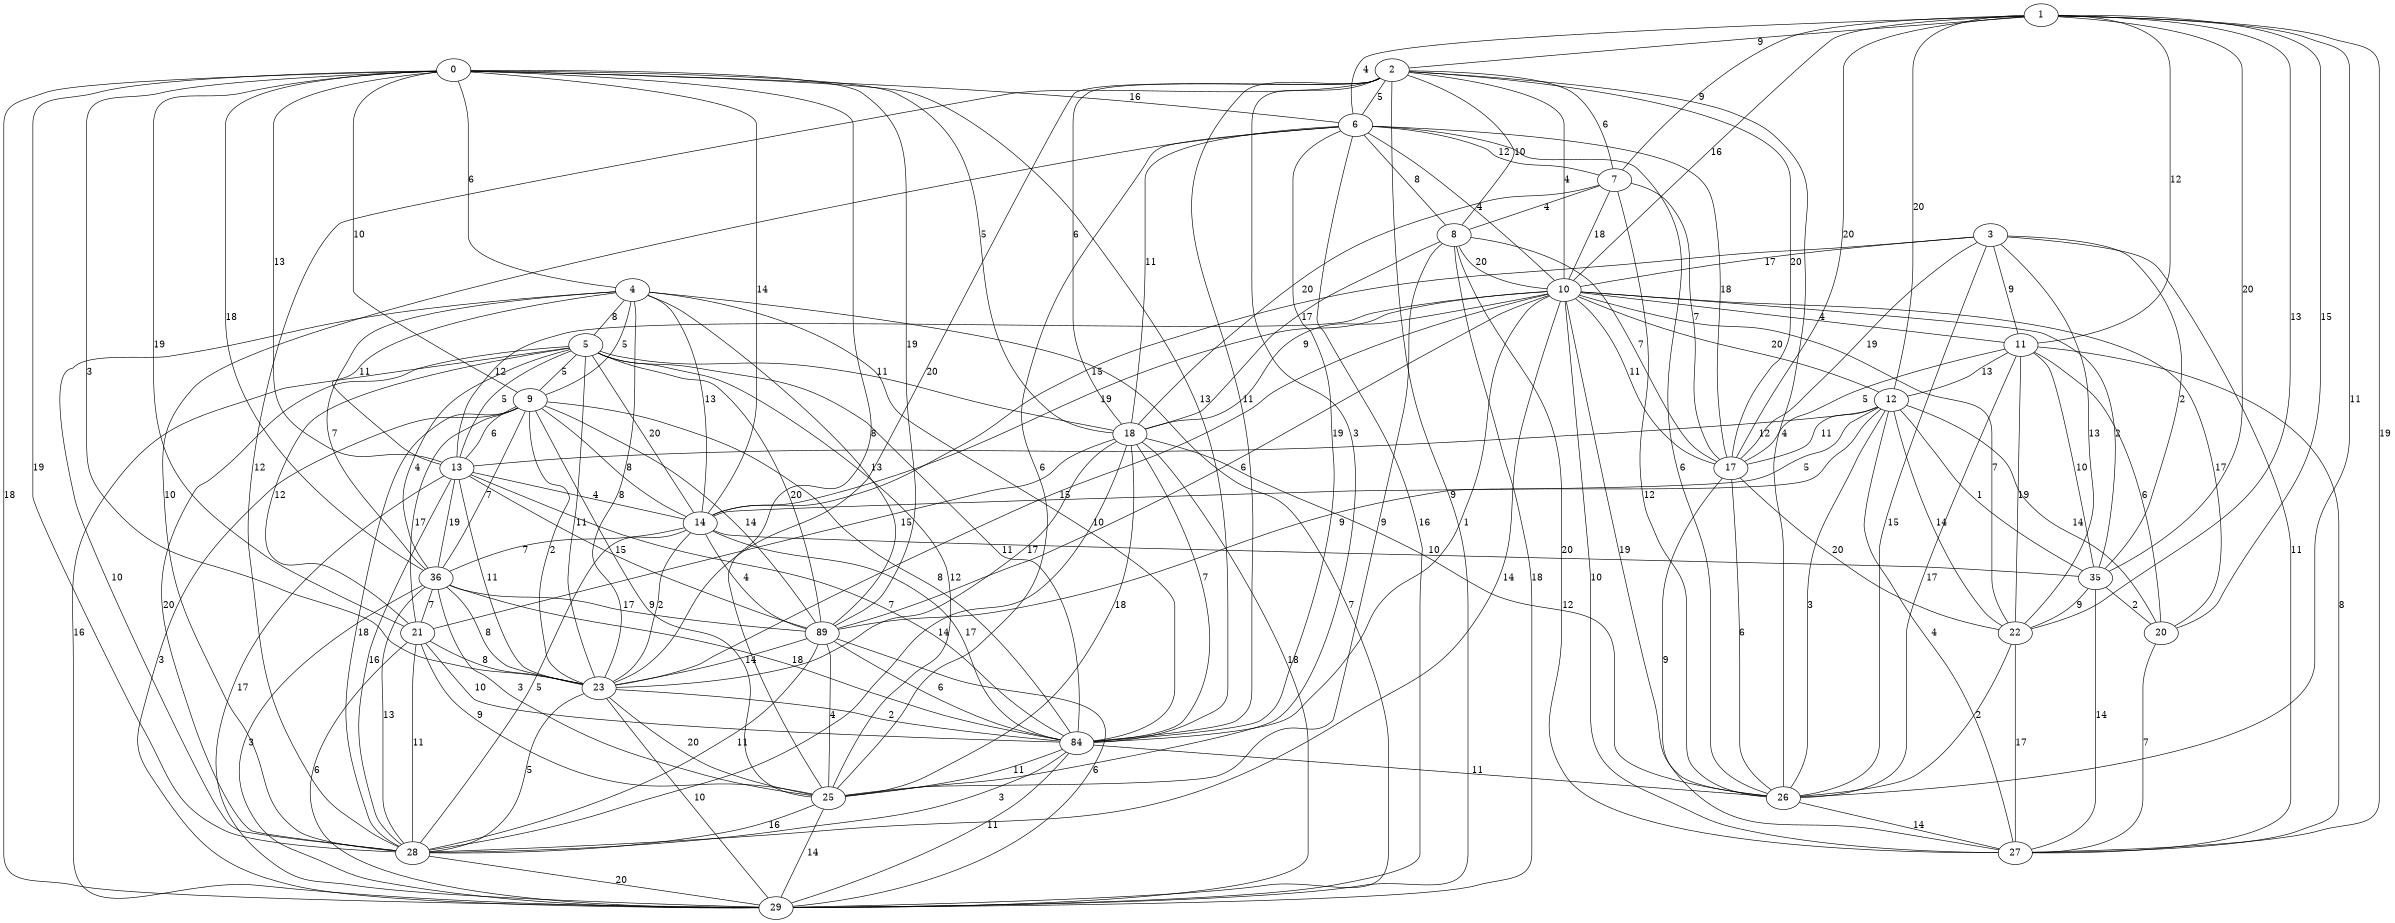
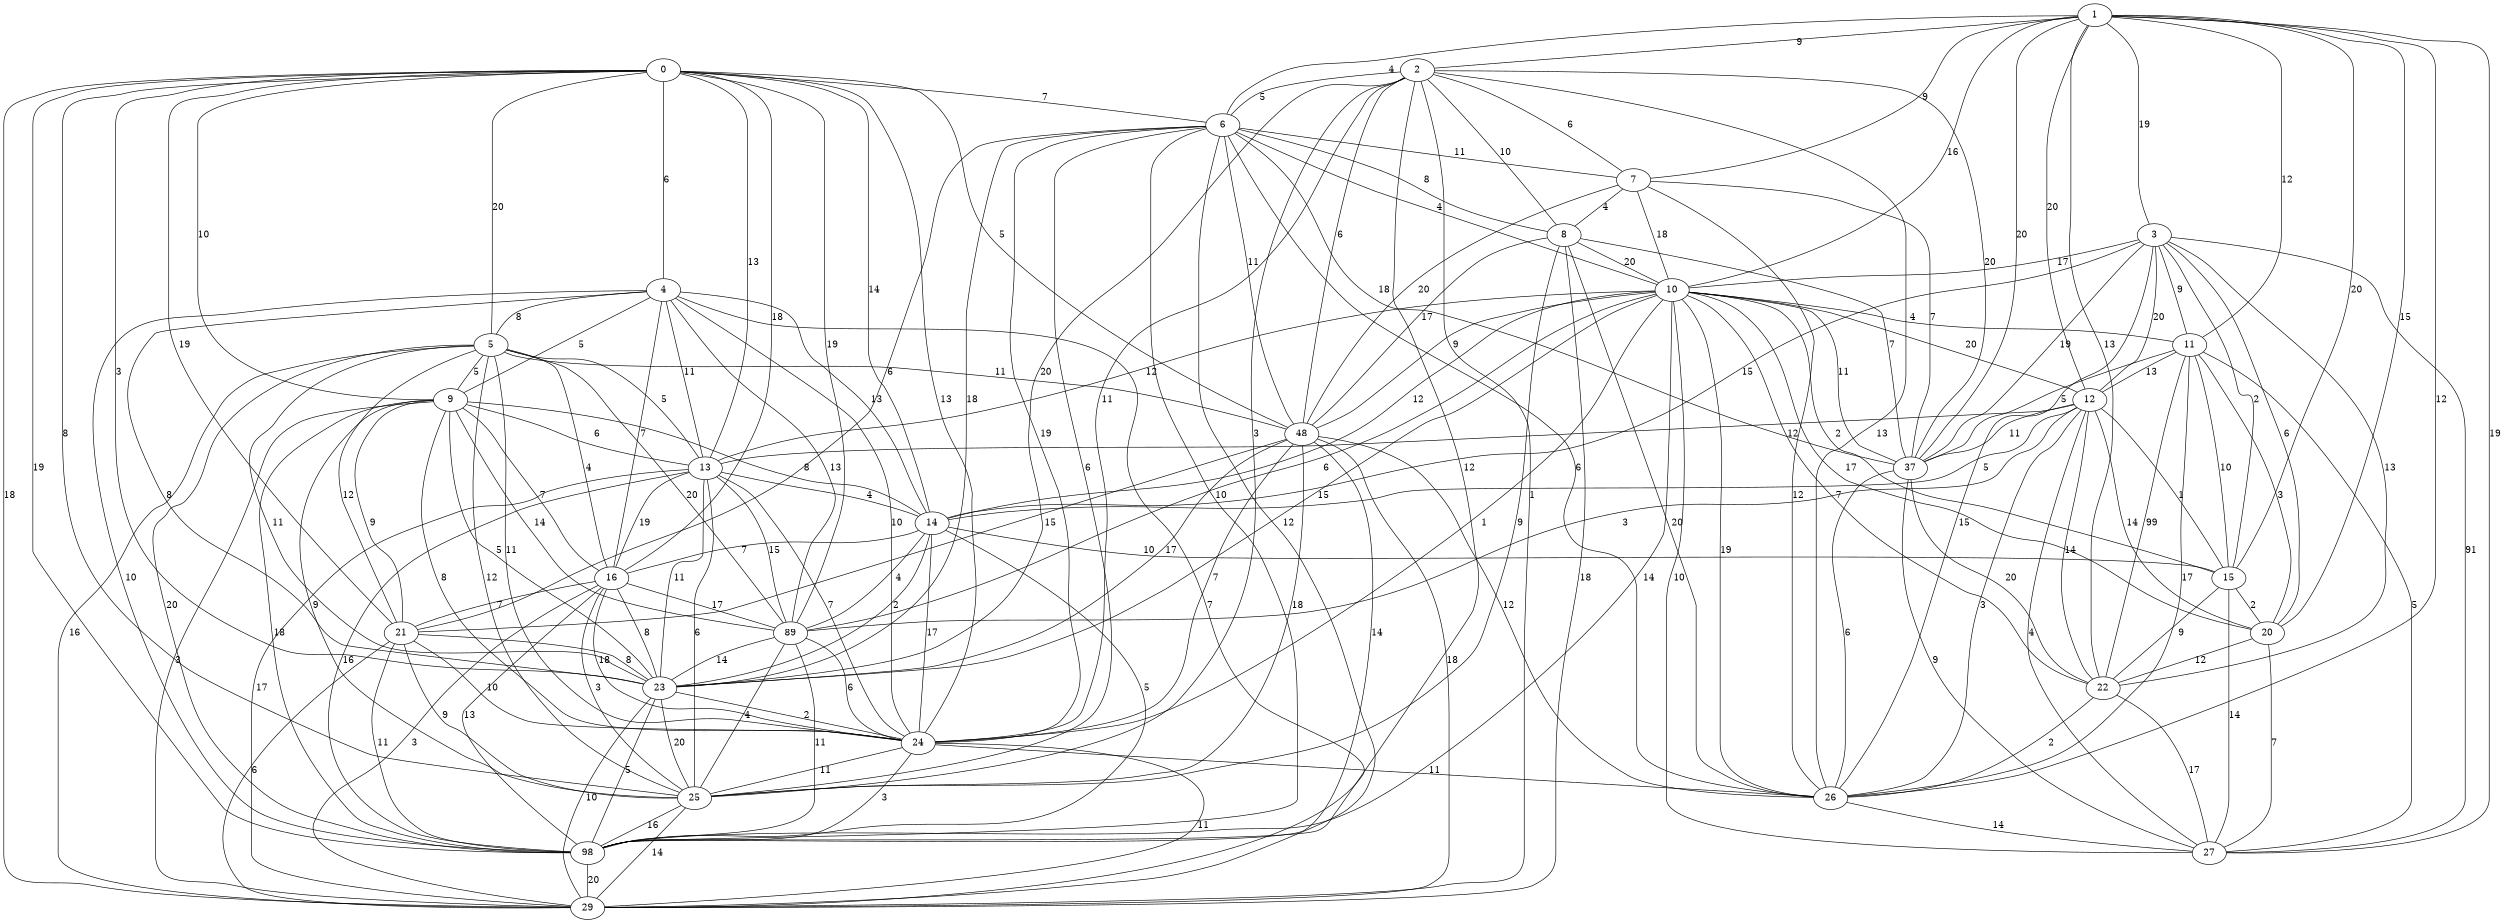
(1135, 98) -> (1045, 98)
(1561, 117) -> none
none -> (2138, 119)
(1504, 153) -> (1460, 153)
none -> (2150, 328)
(1106, 400) -> (1418, 400)
(2356, 400) -> (2442, 400)
none -> (872, 406)
none -> (966, 407)
none -> (2275, 421)
(643, 434) -> (492, 144)
(1130, 434) -> (1302, 434)
(1785, 434) -> (1882, 434)
(1731, 468) -> (1910, 468)
(1453, 496) -> (1532, 496)
(2024, 496) -> (2152, 523)
(2145, 496) -> (2281, 496)
(421, 523) -> (373, 523)
(1342, 523) -> (1625, 523)
(1425, 523) -> (1289, 523)
(553, 551) -> (499, 551)
(2297, 551) -> (2471, 551)
(436, 578) -> (612, 578)
(2096, 578) -> (2229, 578)
(2342, 606) -> (2415, 606)
none -> (695, 631)
none -> (2185, 661)
(1549, 723) -> (1674, 540)
(1077, 743) -> (918, 743)
(1088, 771) -> none
(413, 853) -> (588, 853)
